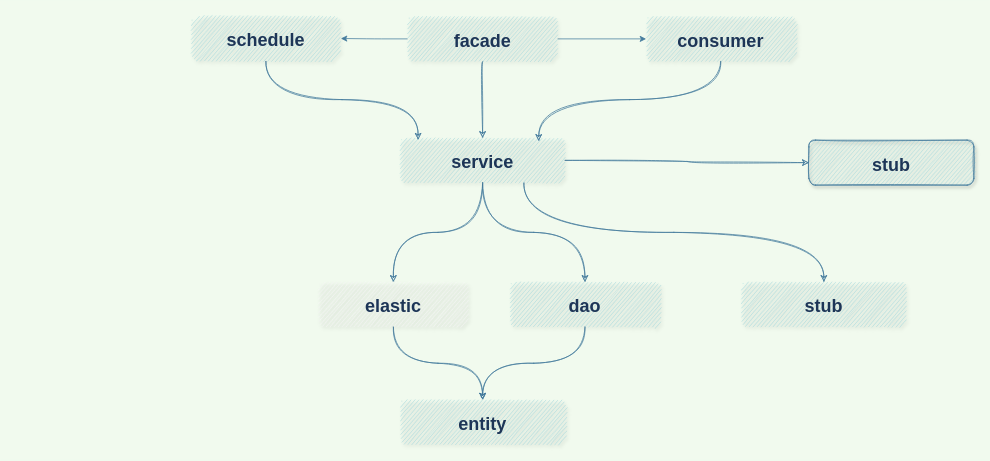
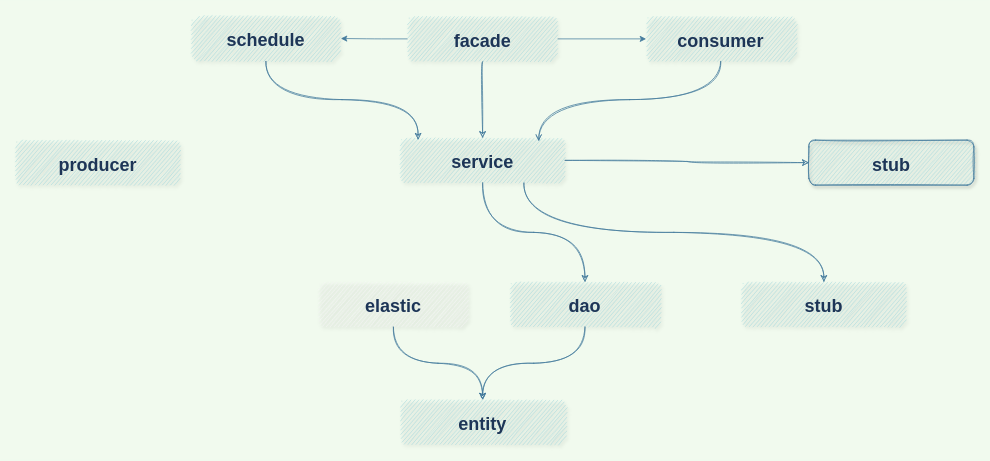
(550, 115) -> (550, 116)
none -> (98, 162)
(433, 232) -> none
